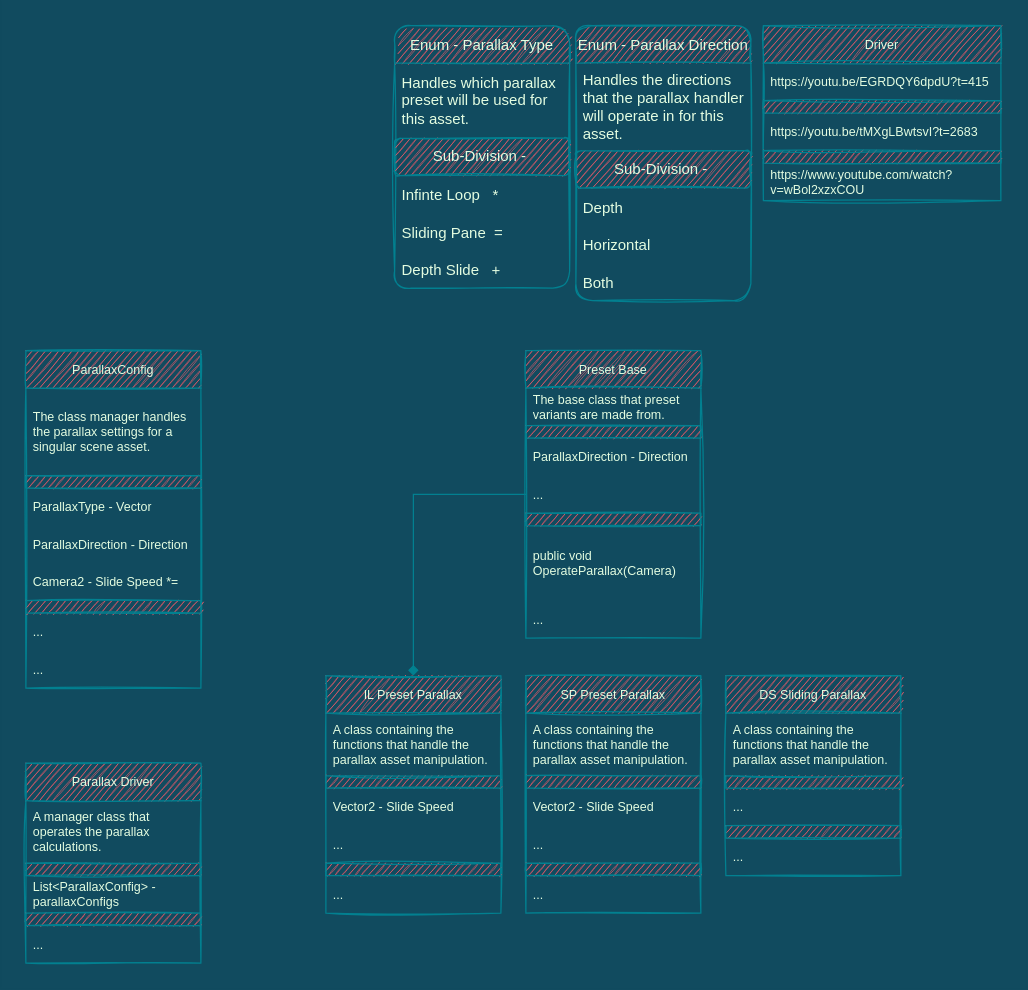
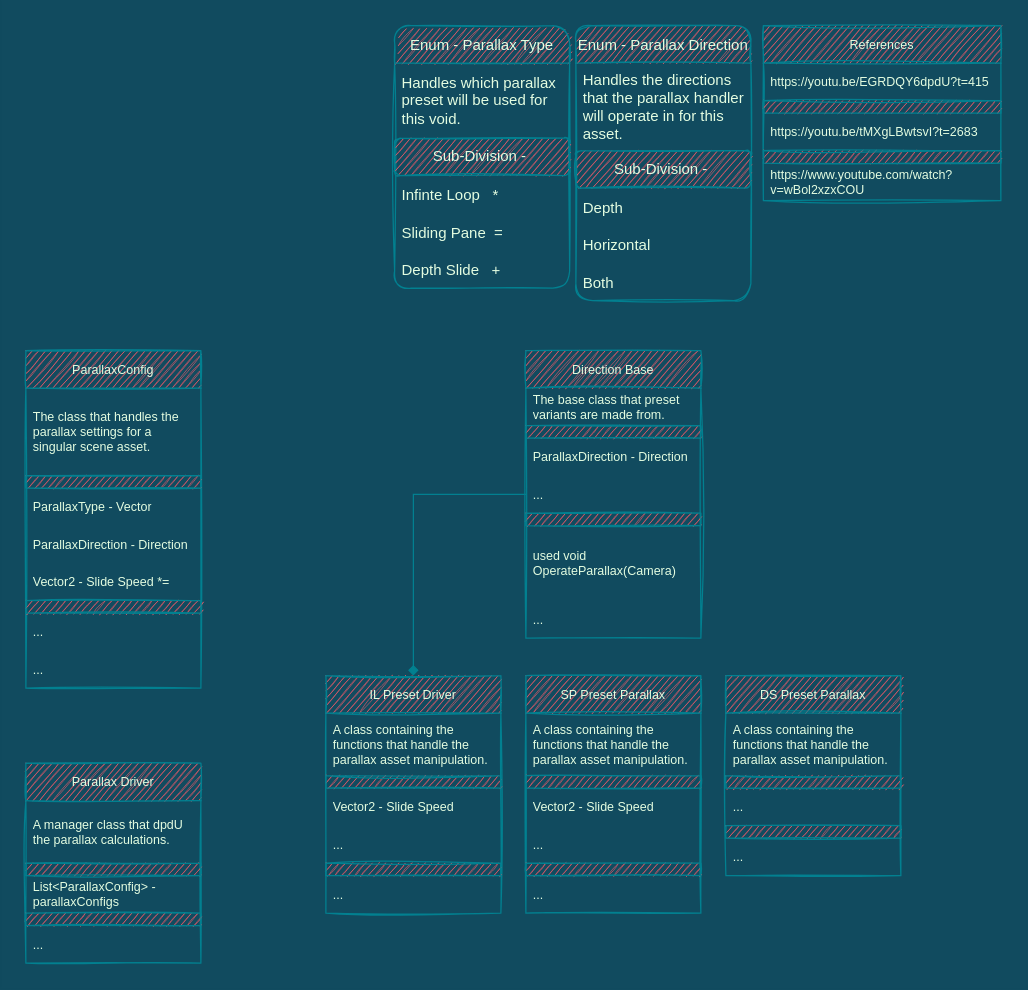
(881, 45) -> (881, 45)
(483, 101) -> (483, 101)
(613, 370) -> (613, 370)
(114, 432) -> (114, 432)
(614, 563) -> (614, 563)
(107, 582) -> (107, 582)
(413, 695) -> (413, 695)
(813, 695) -> (813, 695)
(114, 832) -> (114, 832)
